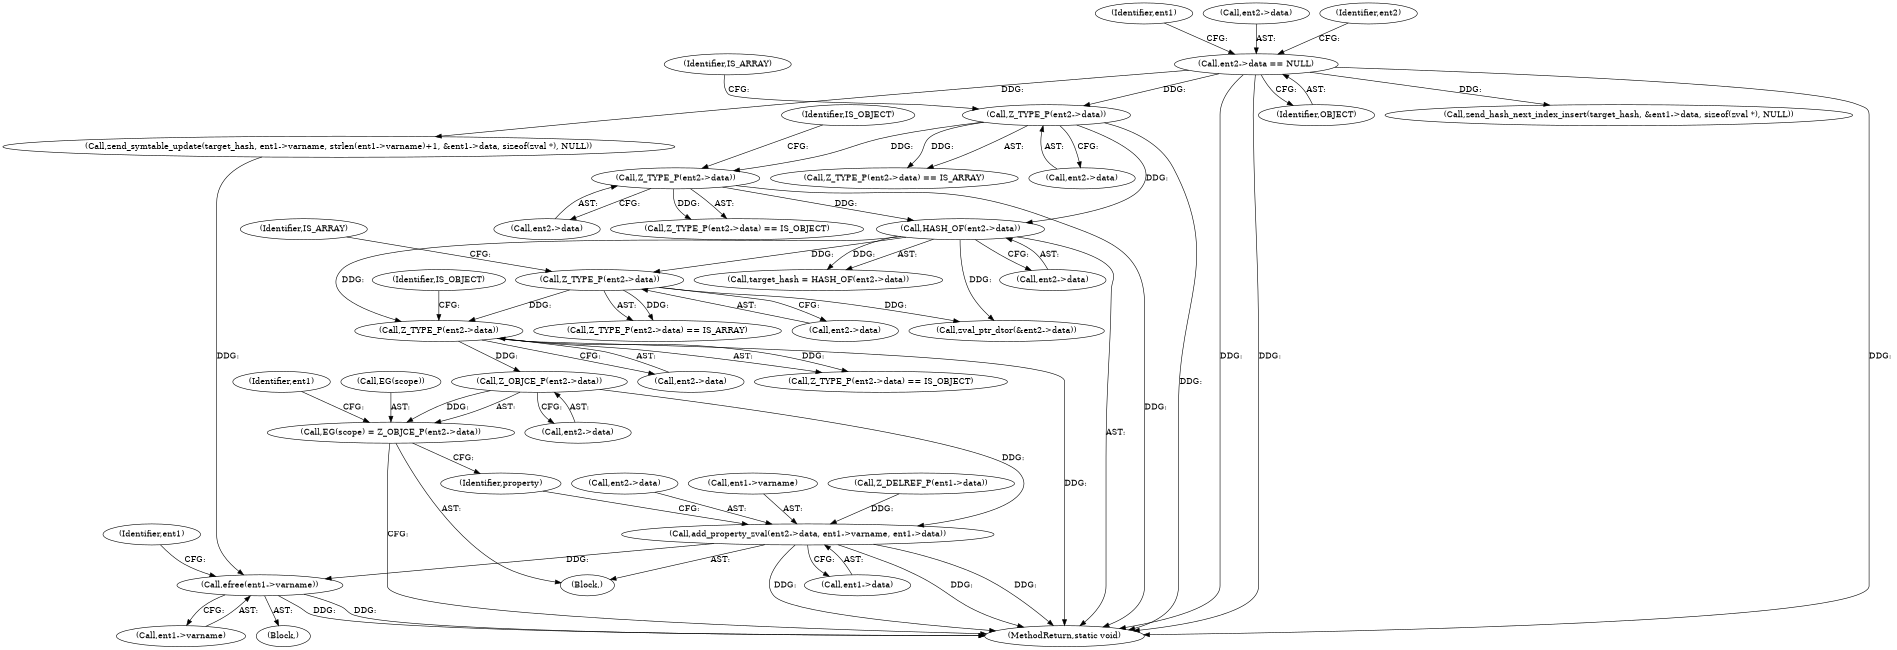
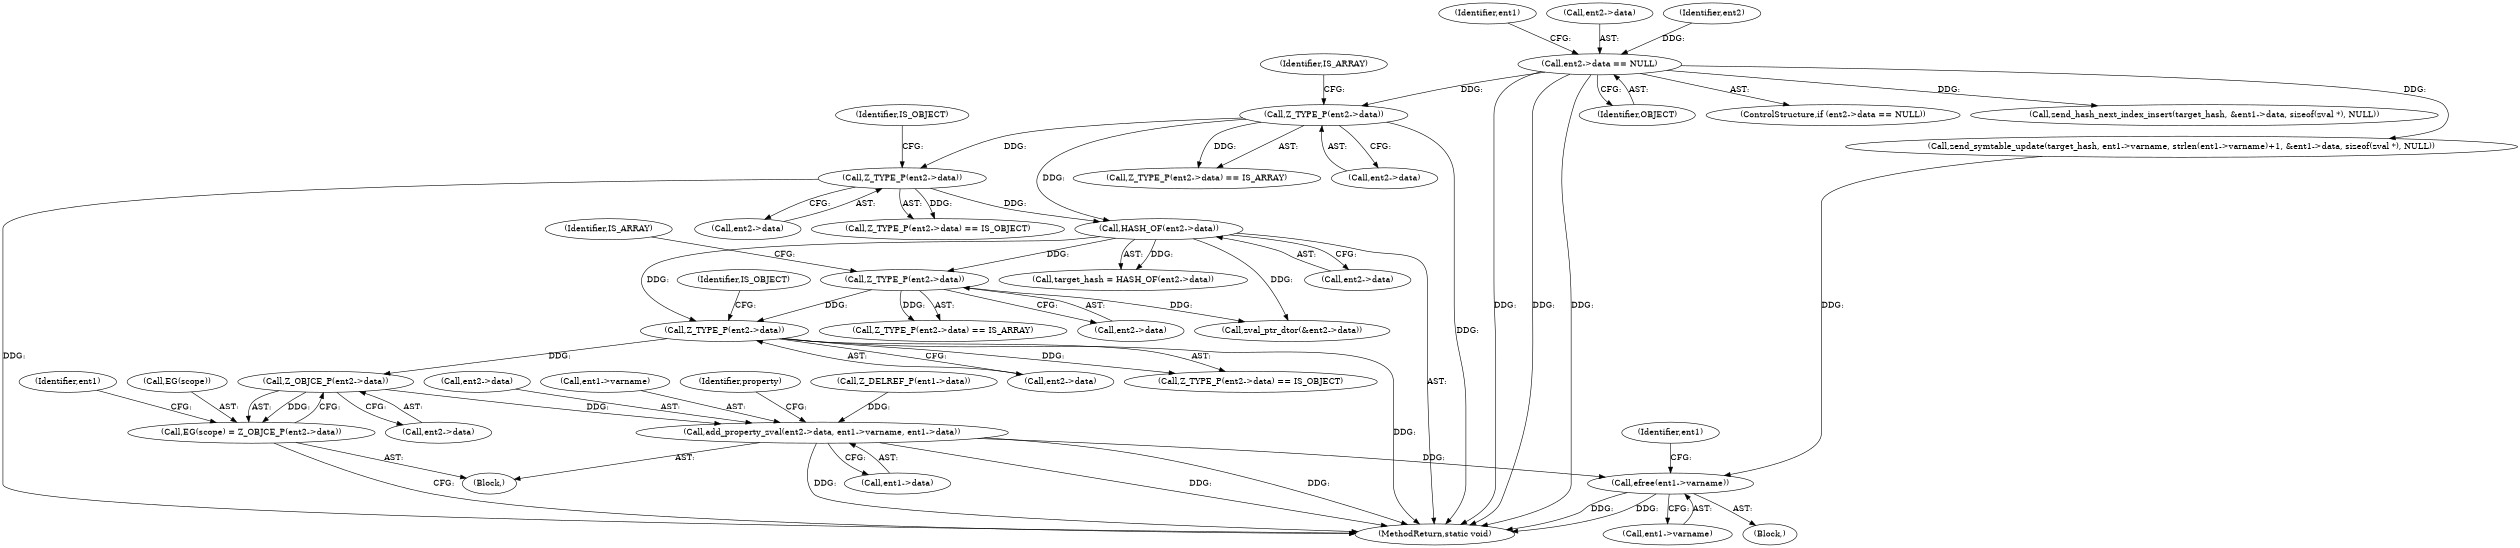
(1331, 39) -> (1675, 39)
none -> (1833, 115)
(444, 457) -> (311, 413)
